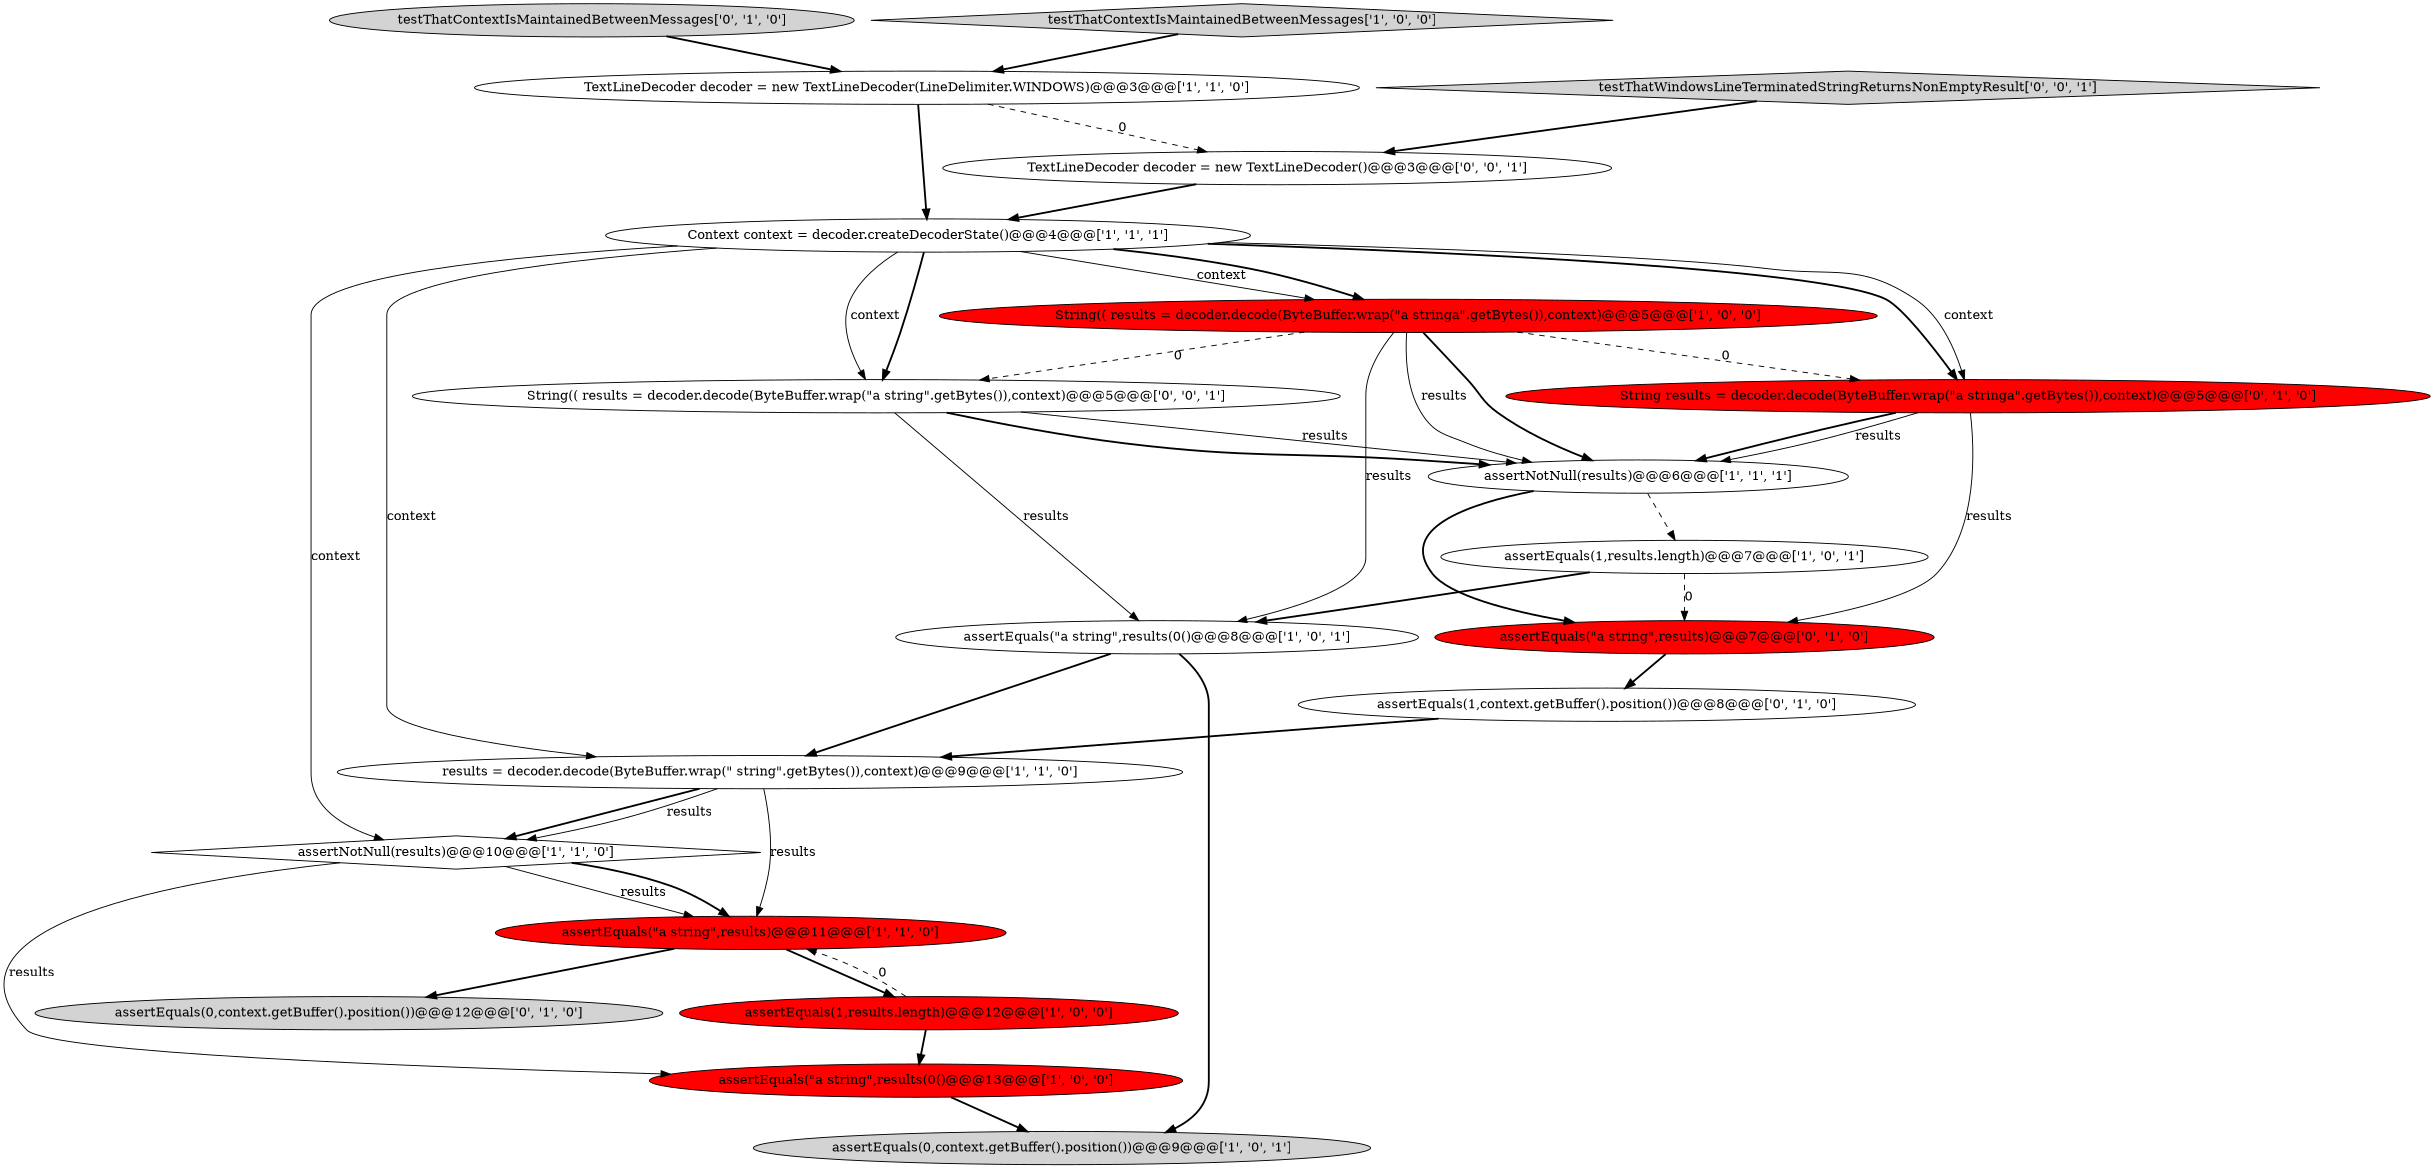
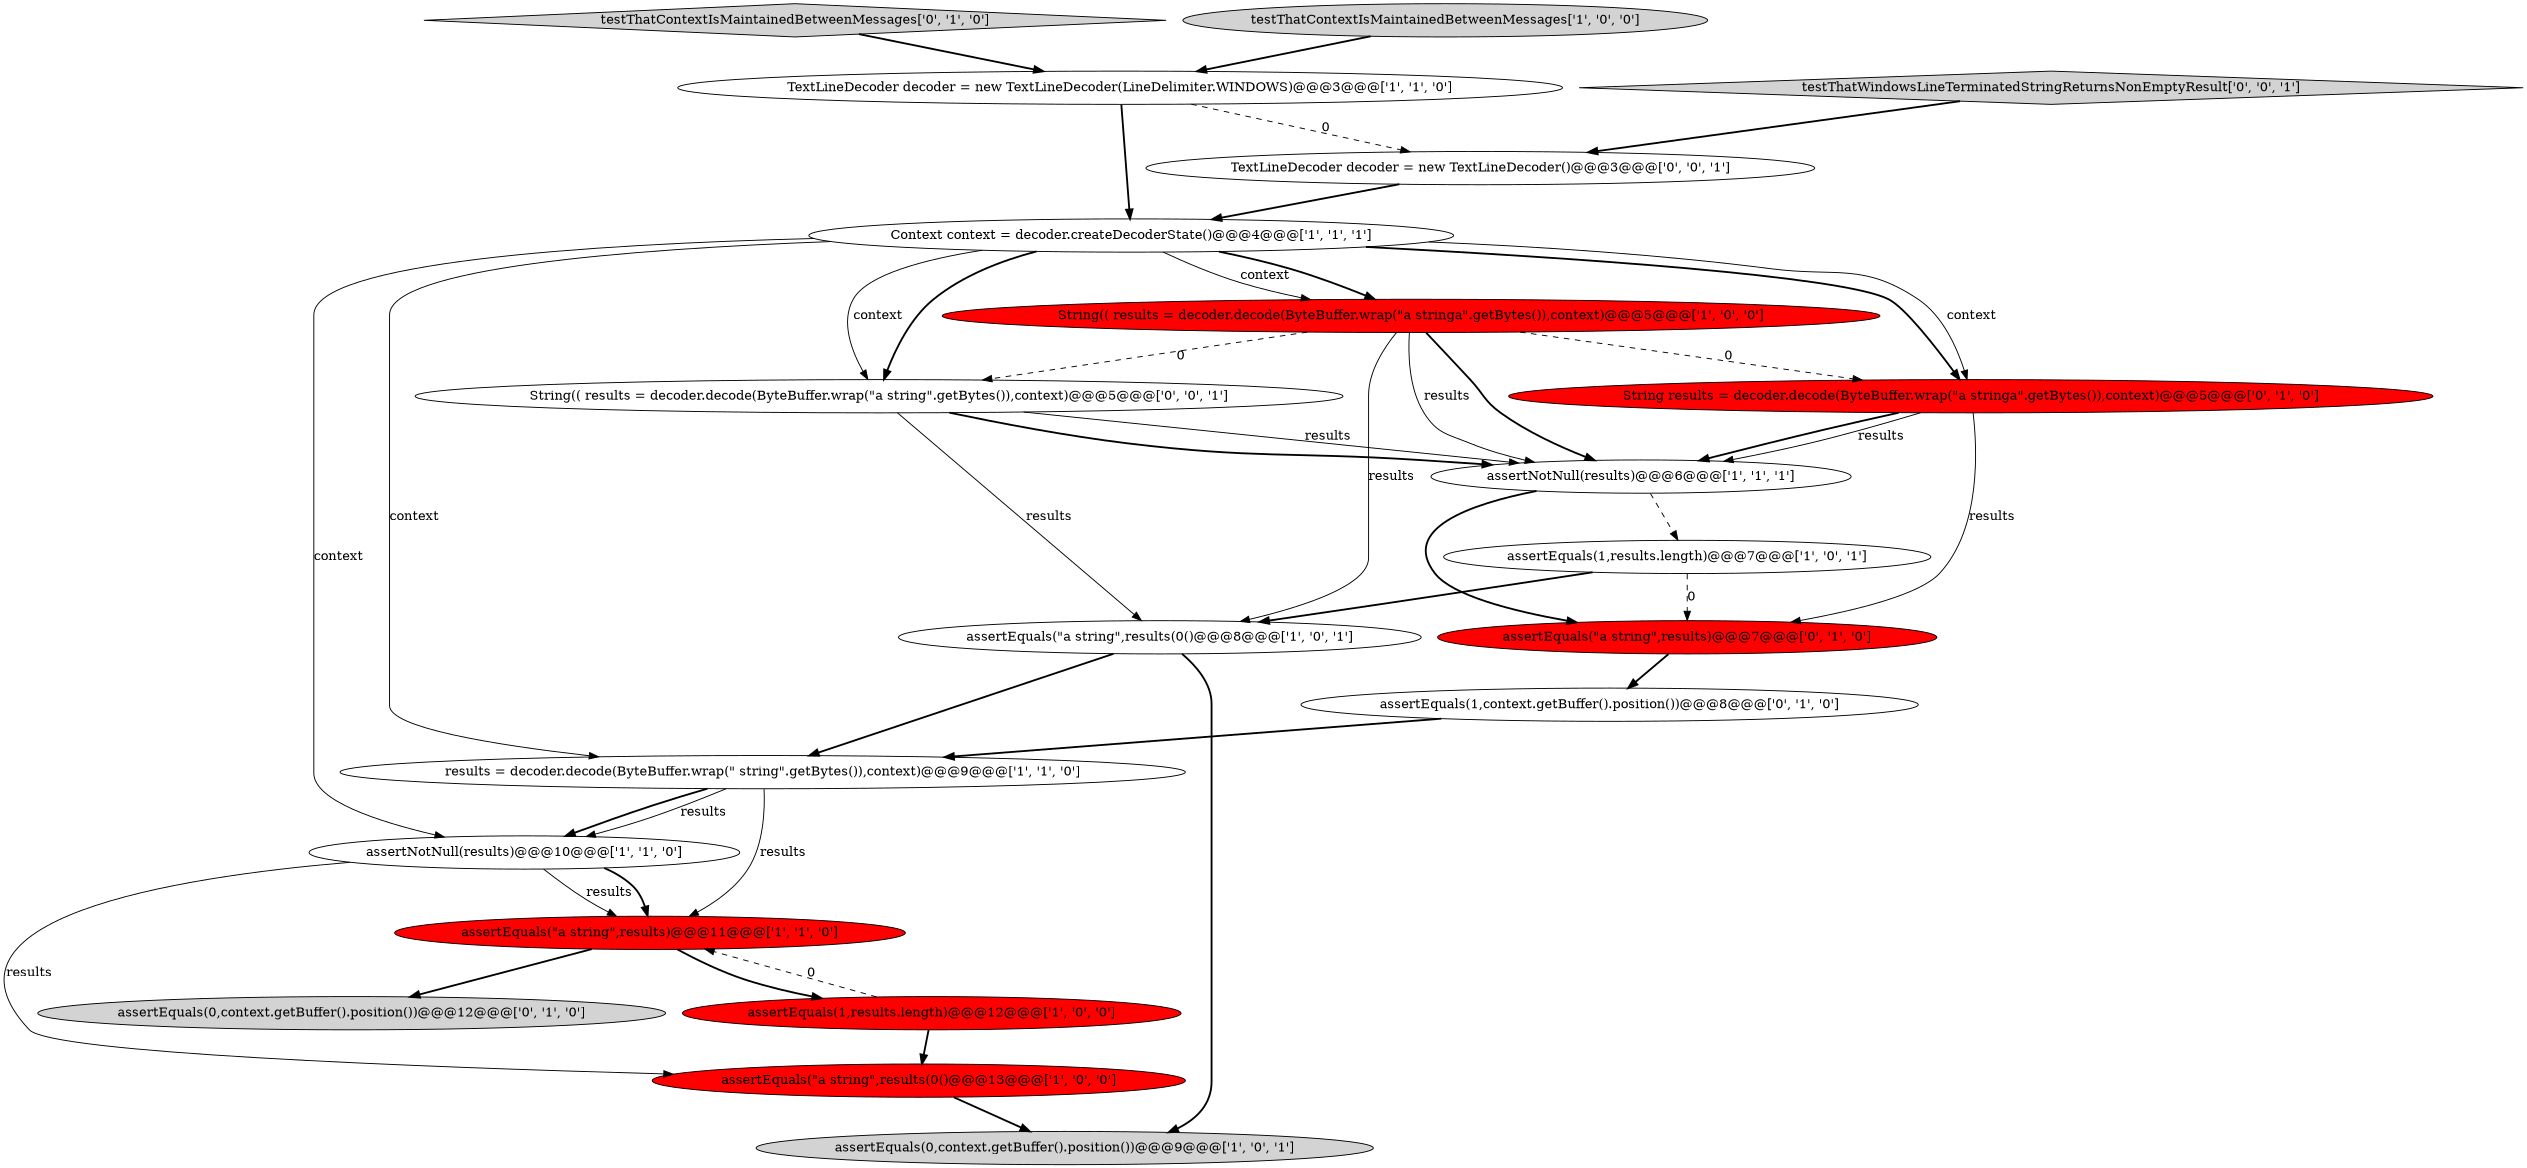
(592, 20) -> (795, 20)
(1242, 20) -> (1445, 20)
(456, 852) -> (524, 852)
